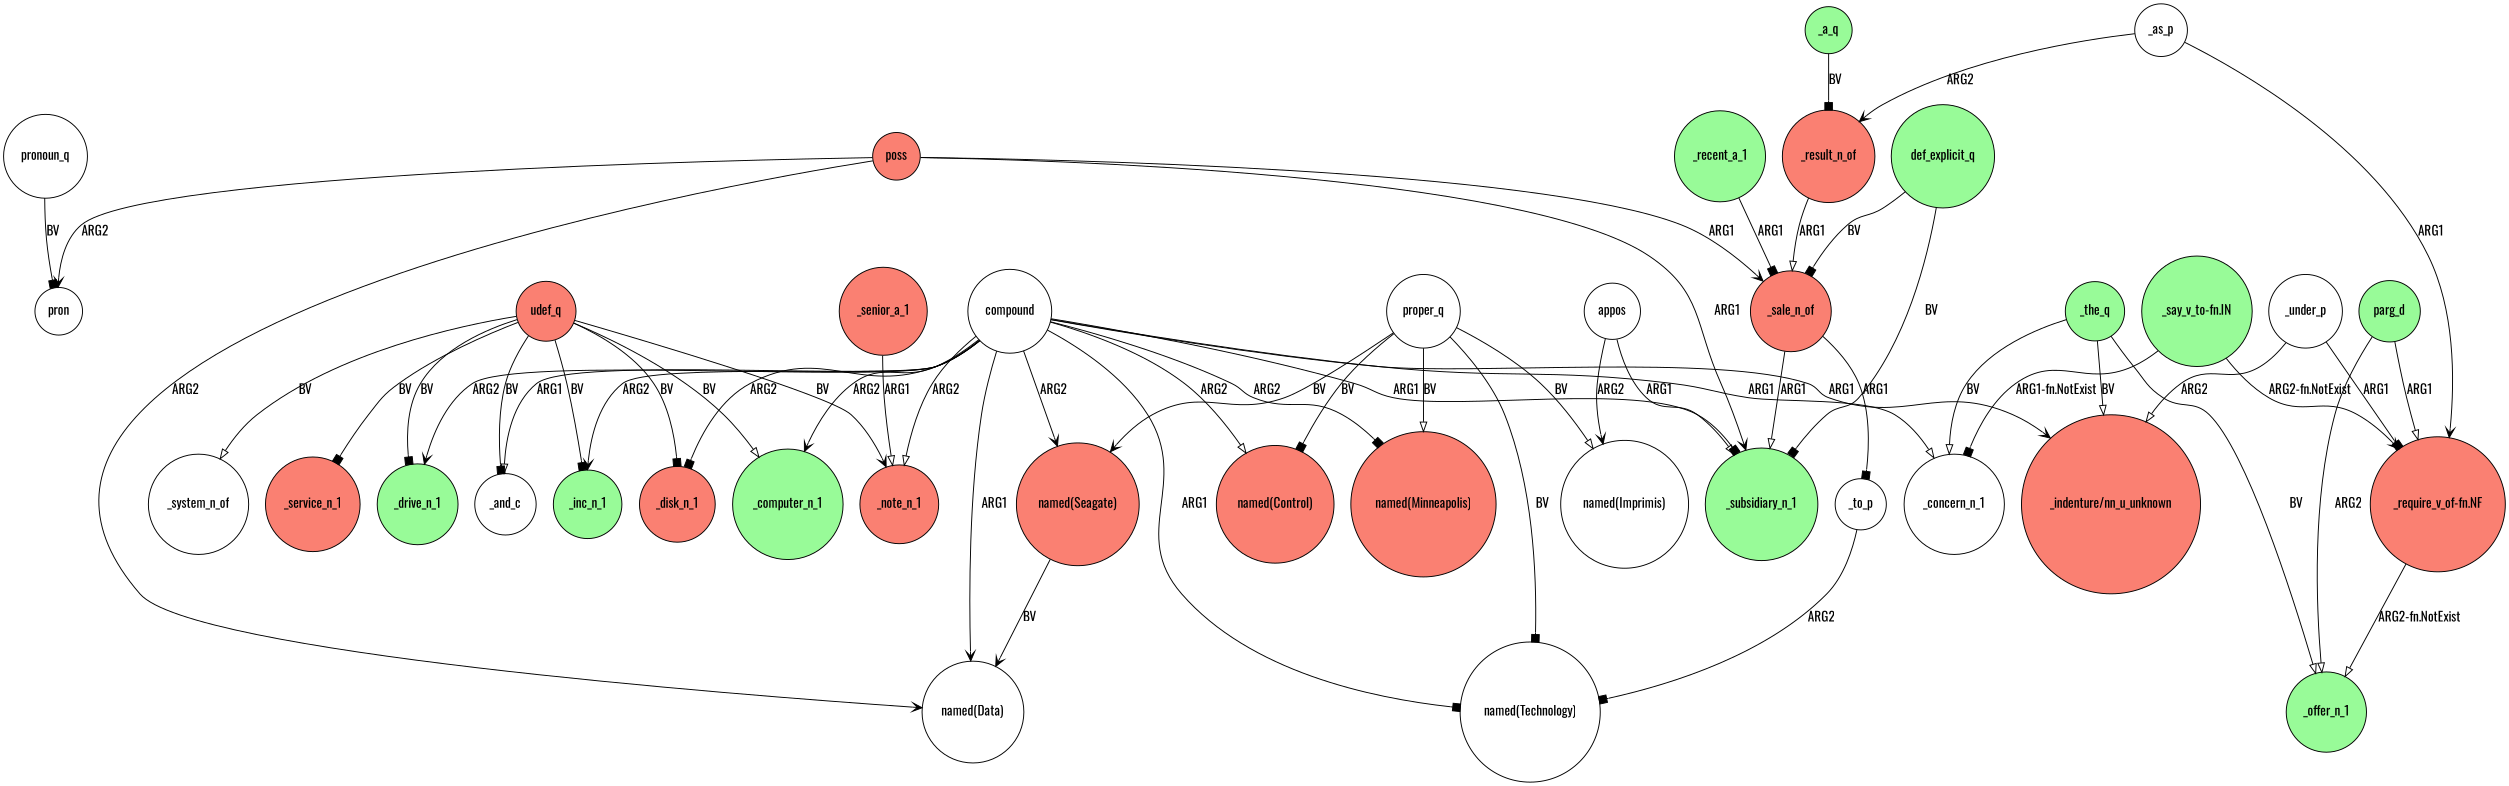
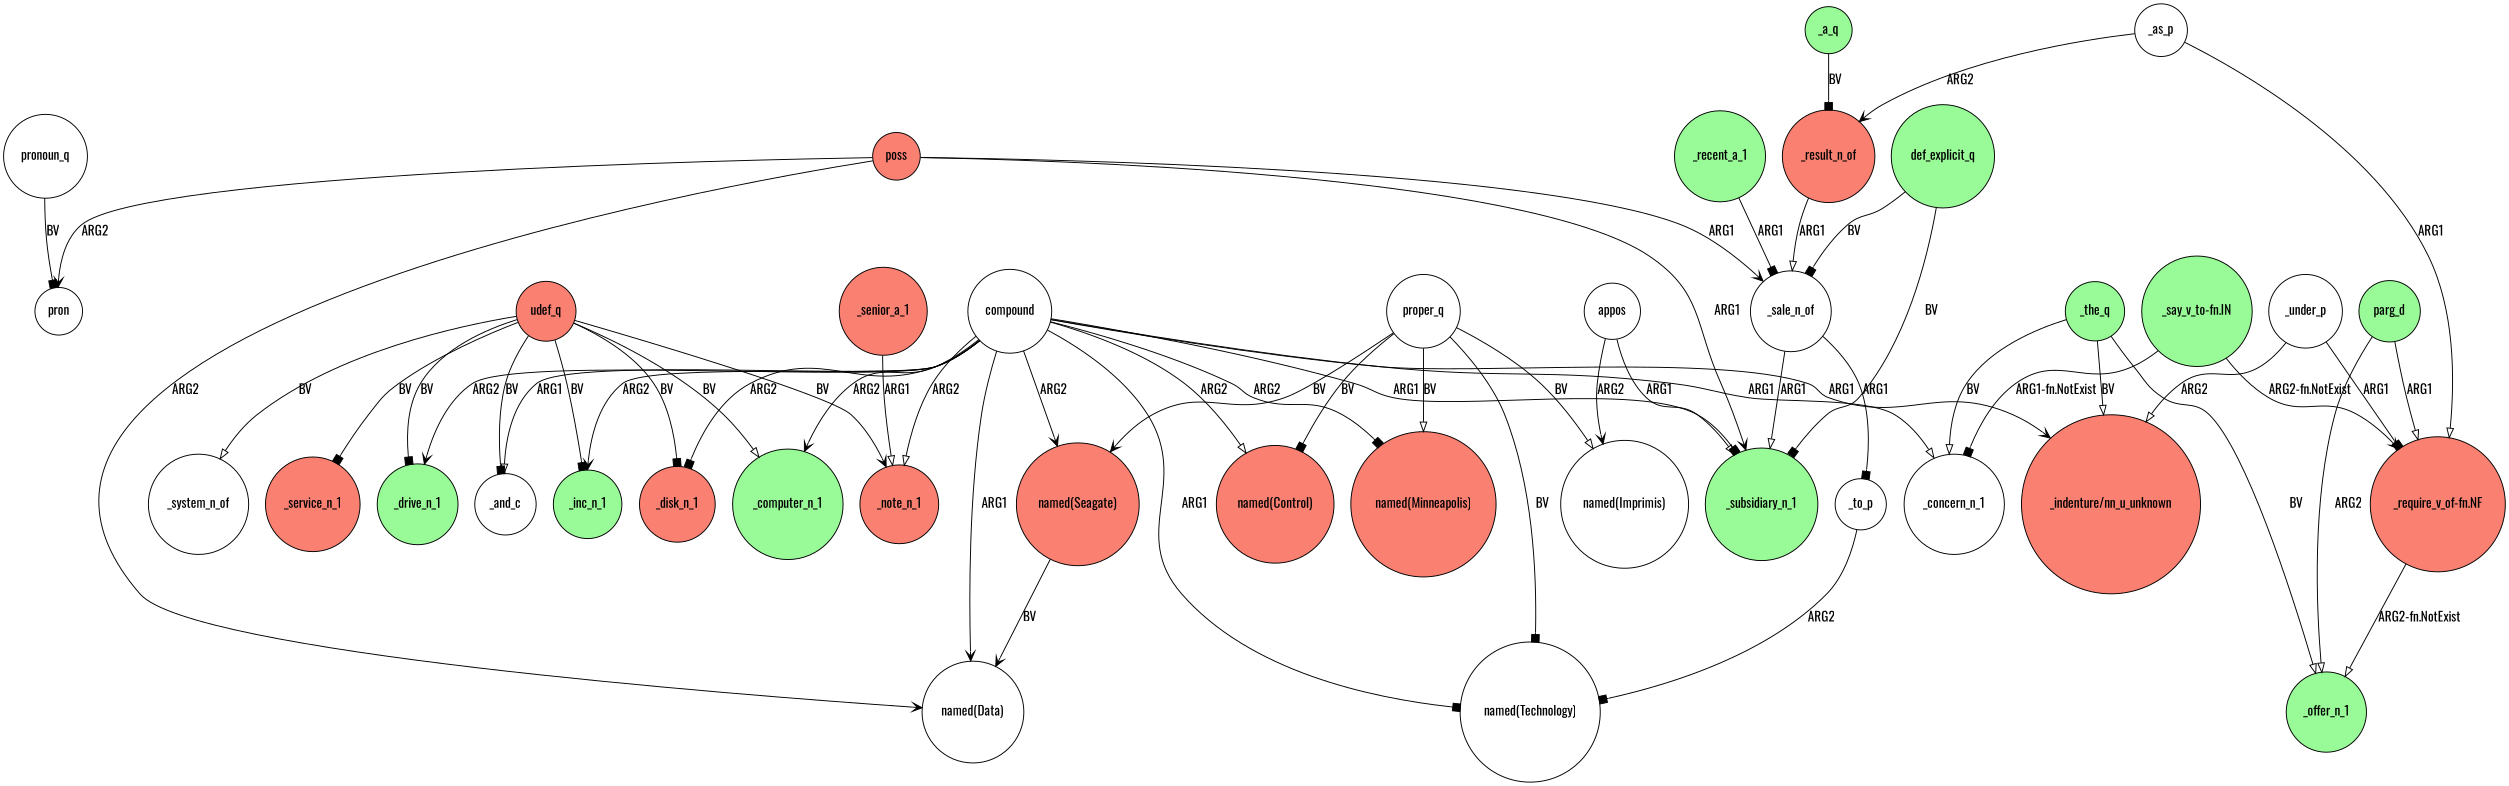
(2385, 193) -> (2385, 193)
(1791, 311) -> (1791, 311)
